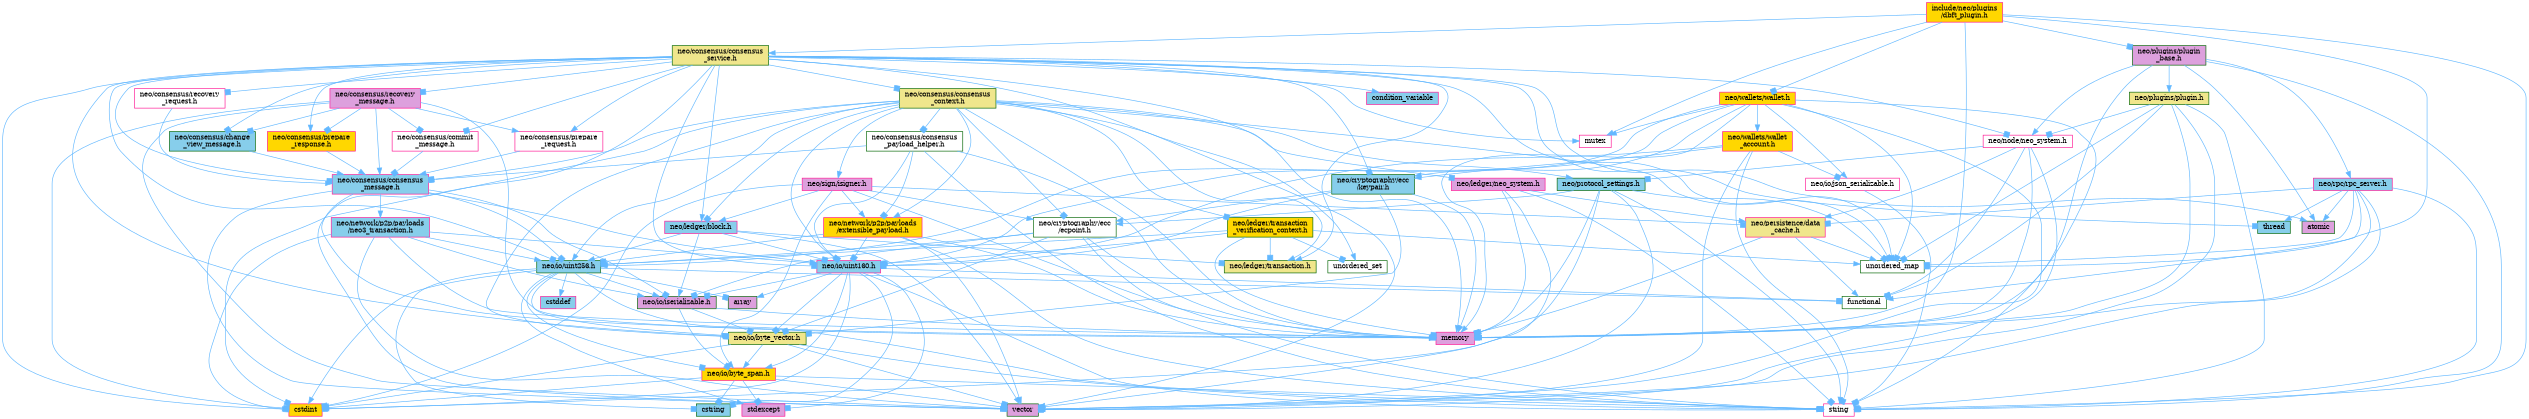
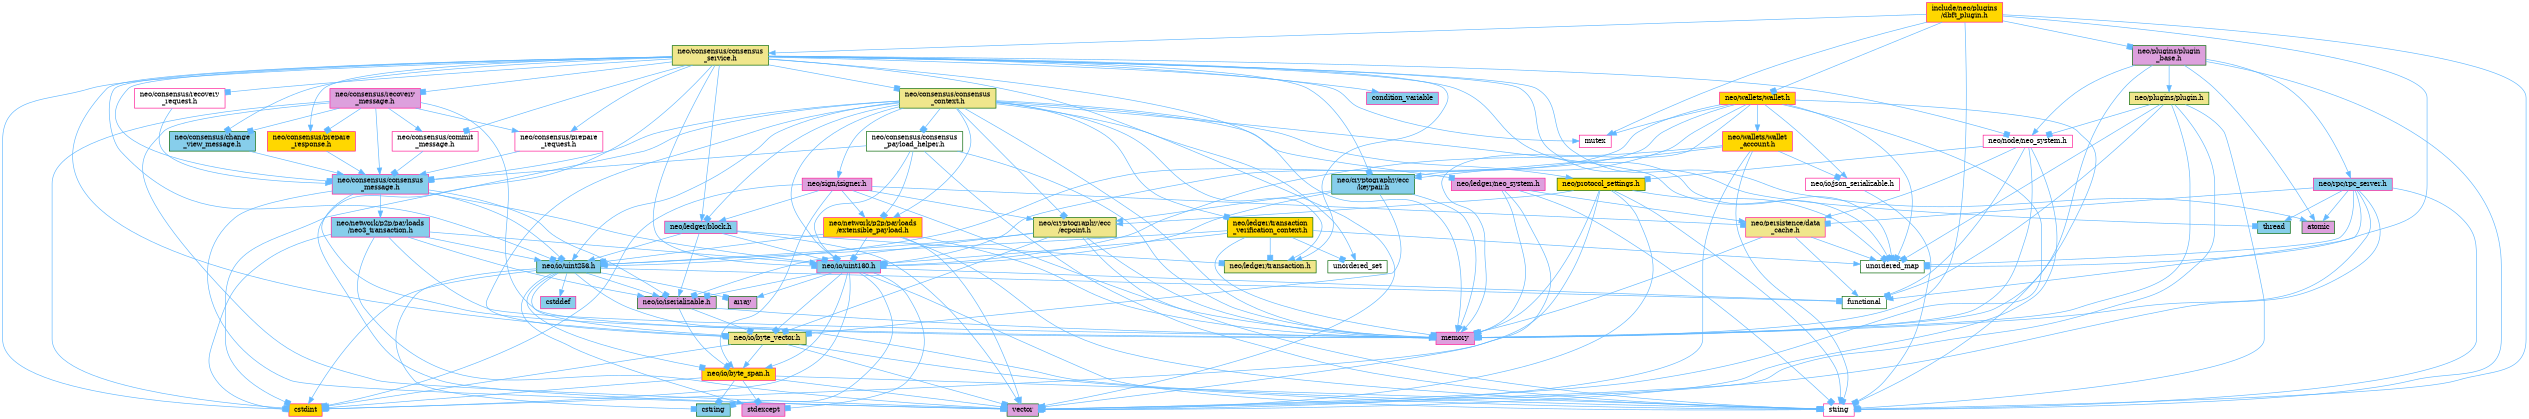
(402, 118) -> (402, 118)
(1601, 184) -> (1601, 184)
(1075, 227) -> (1075, 227)
